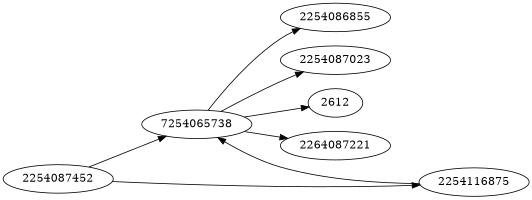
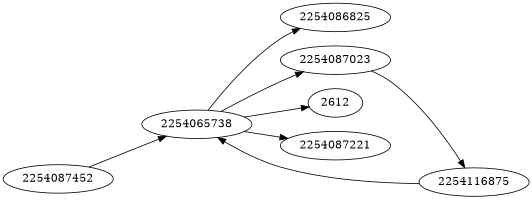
(335, 17) -> (335, 17)
(197, 124) -> (197, 124)
(335, 146) -> (335, 146)
(262, 186) -> (422, 110)
